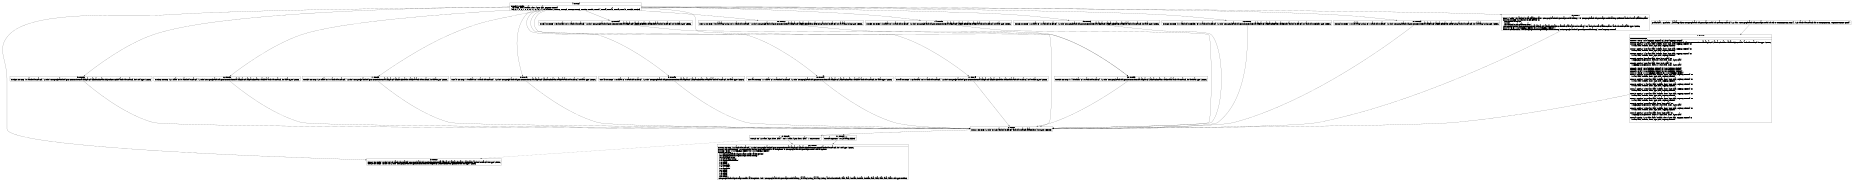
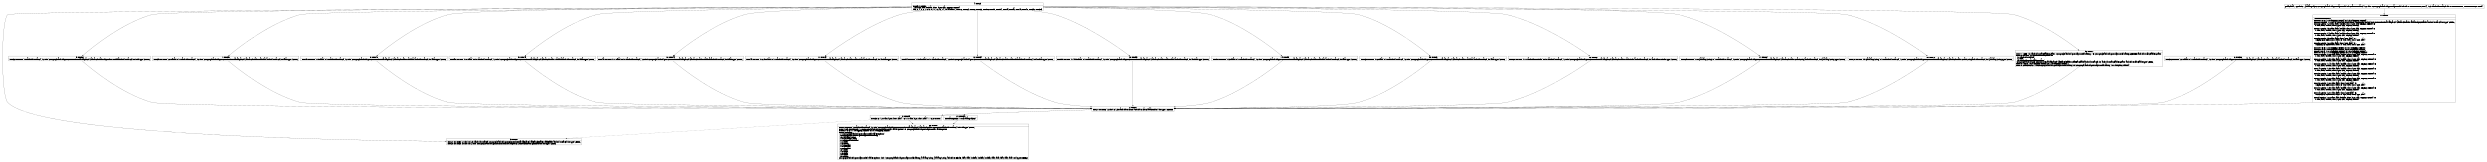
(364, 23) -> none
(970, 31) -> (1614, 106)
